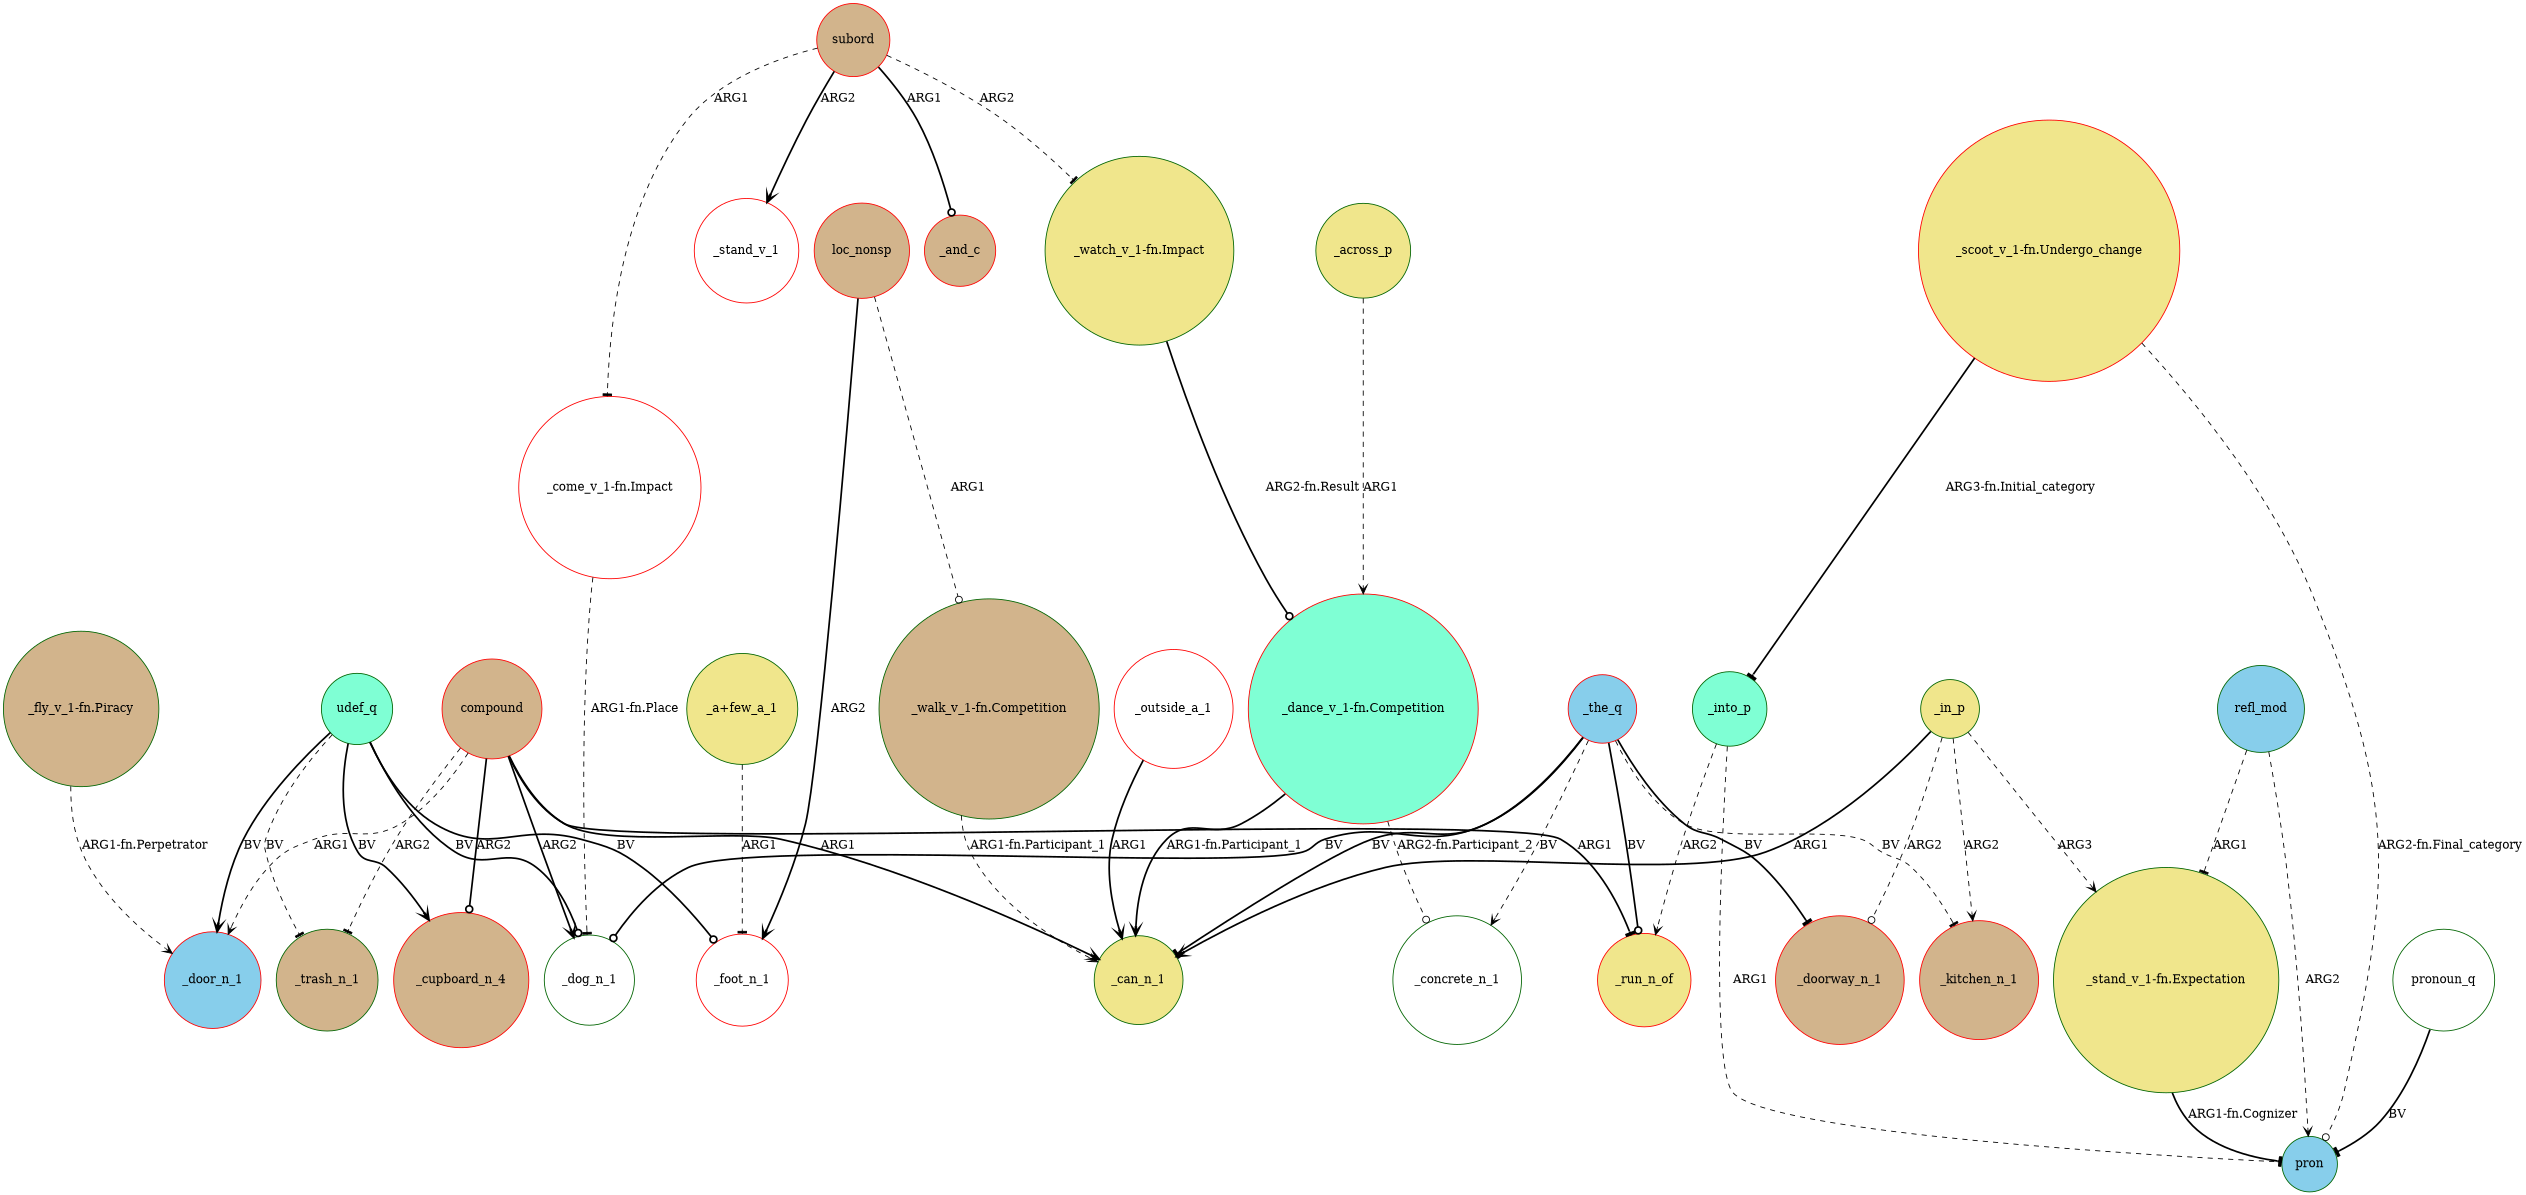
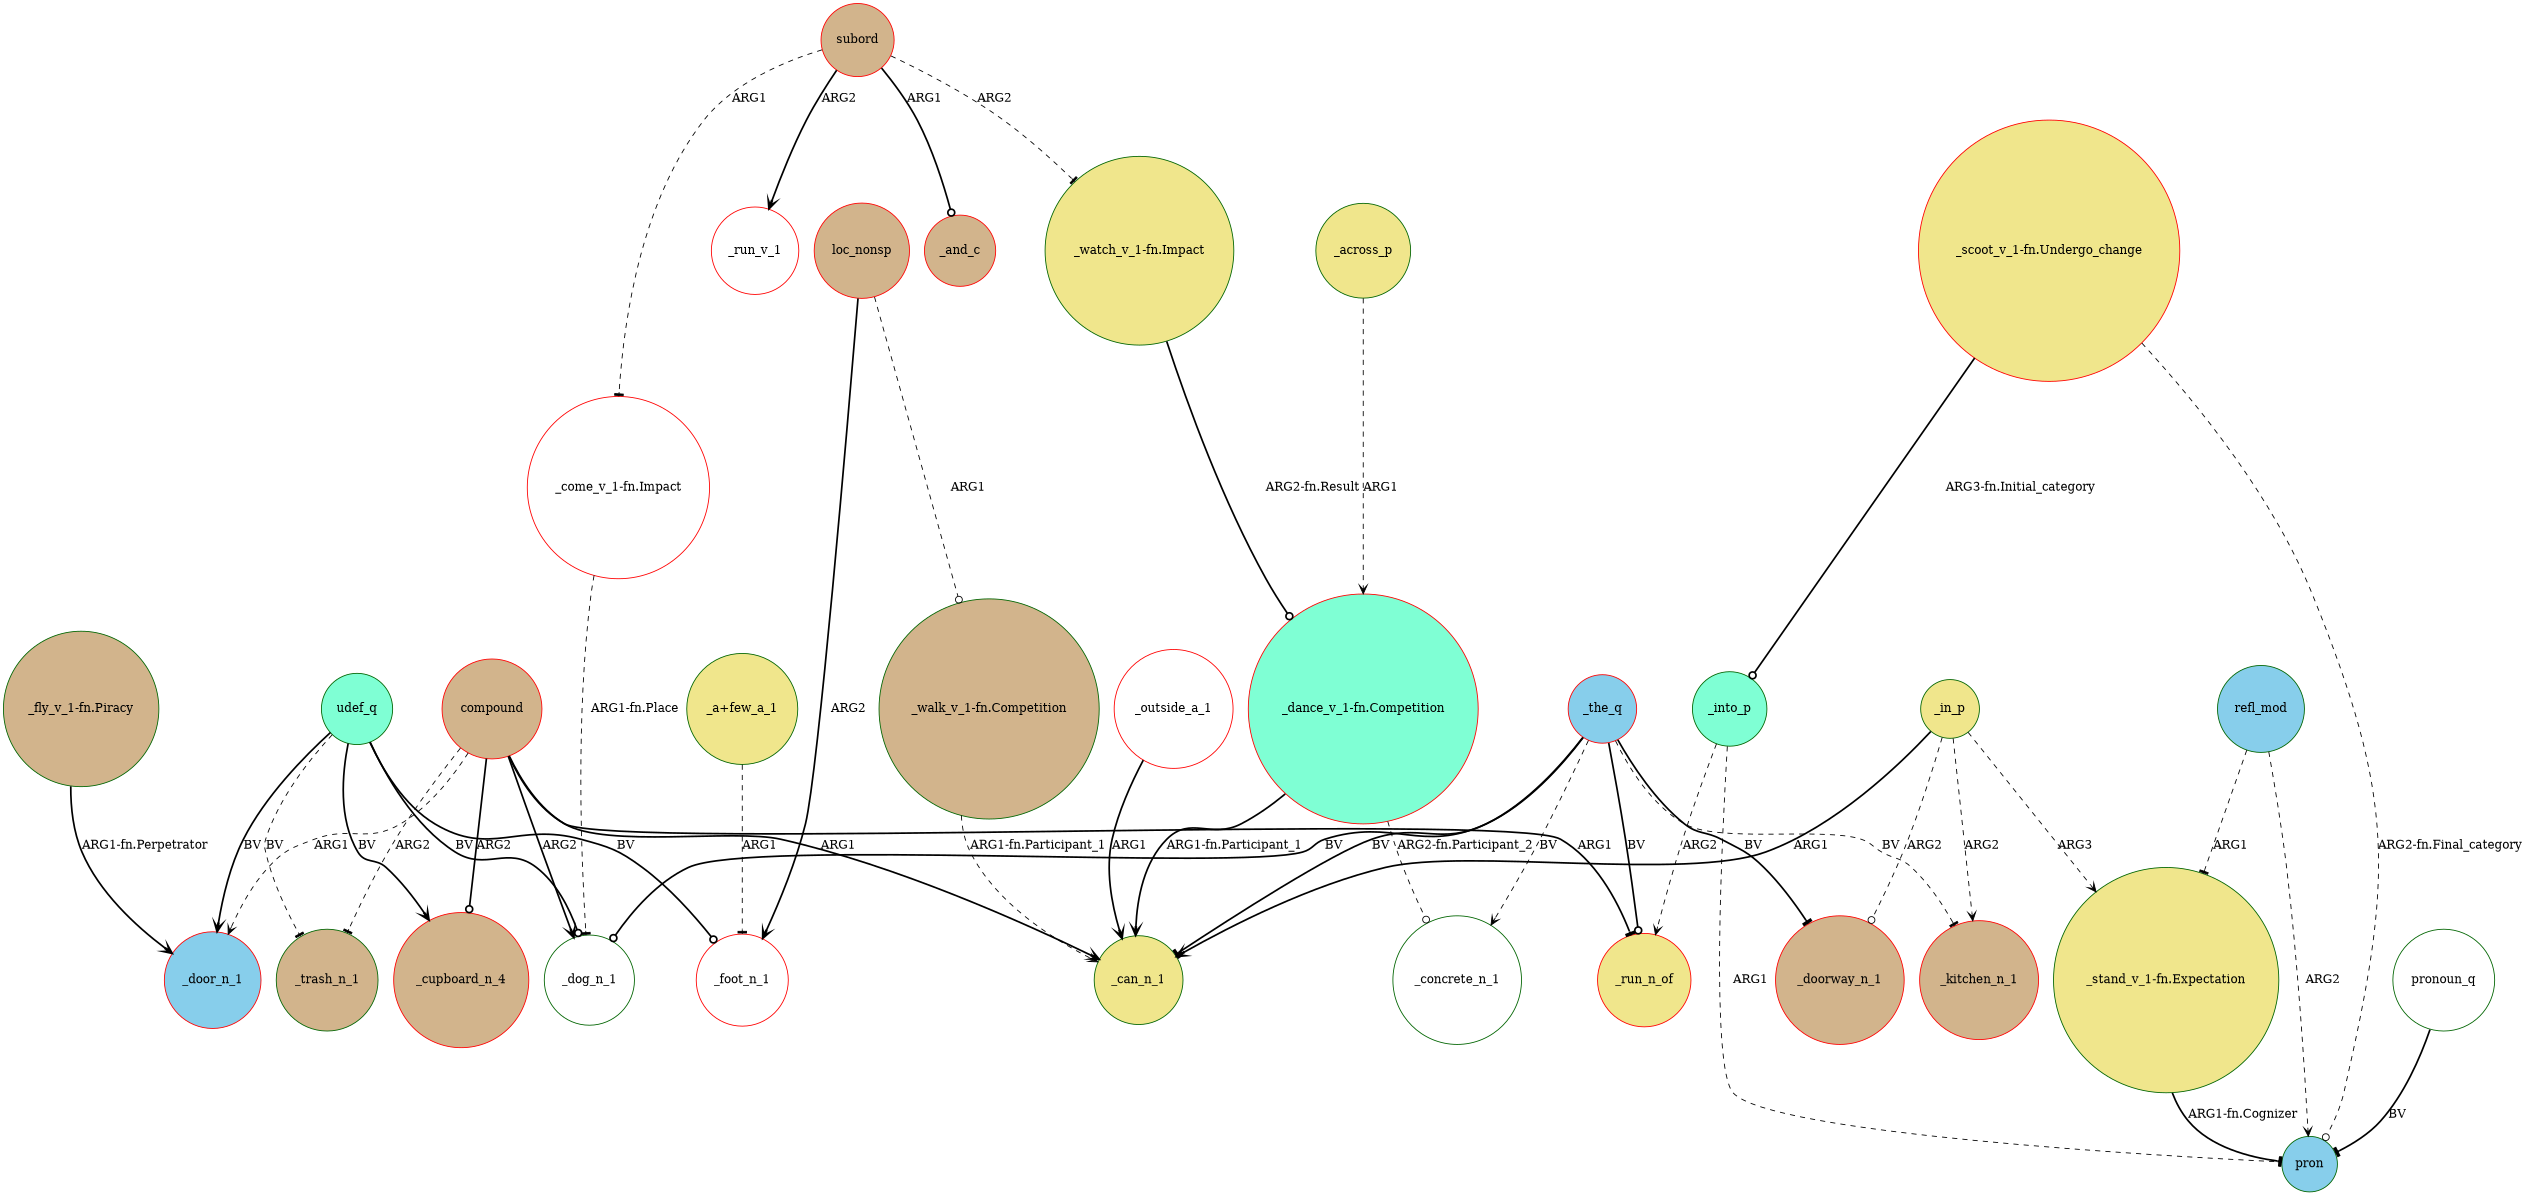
(747, 251) -> (755, 251)
(1864, 516) -> (1865, 515)
(97, 879) -> (97, 879)
